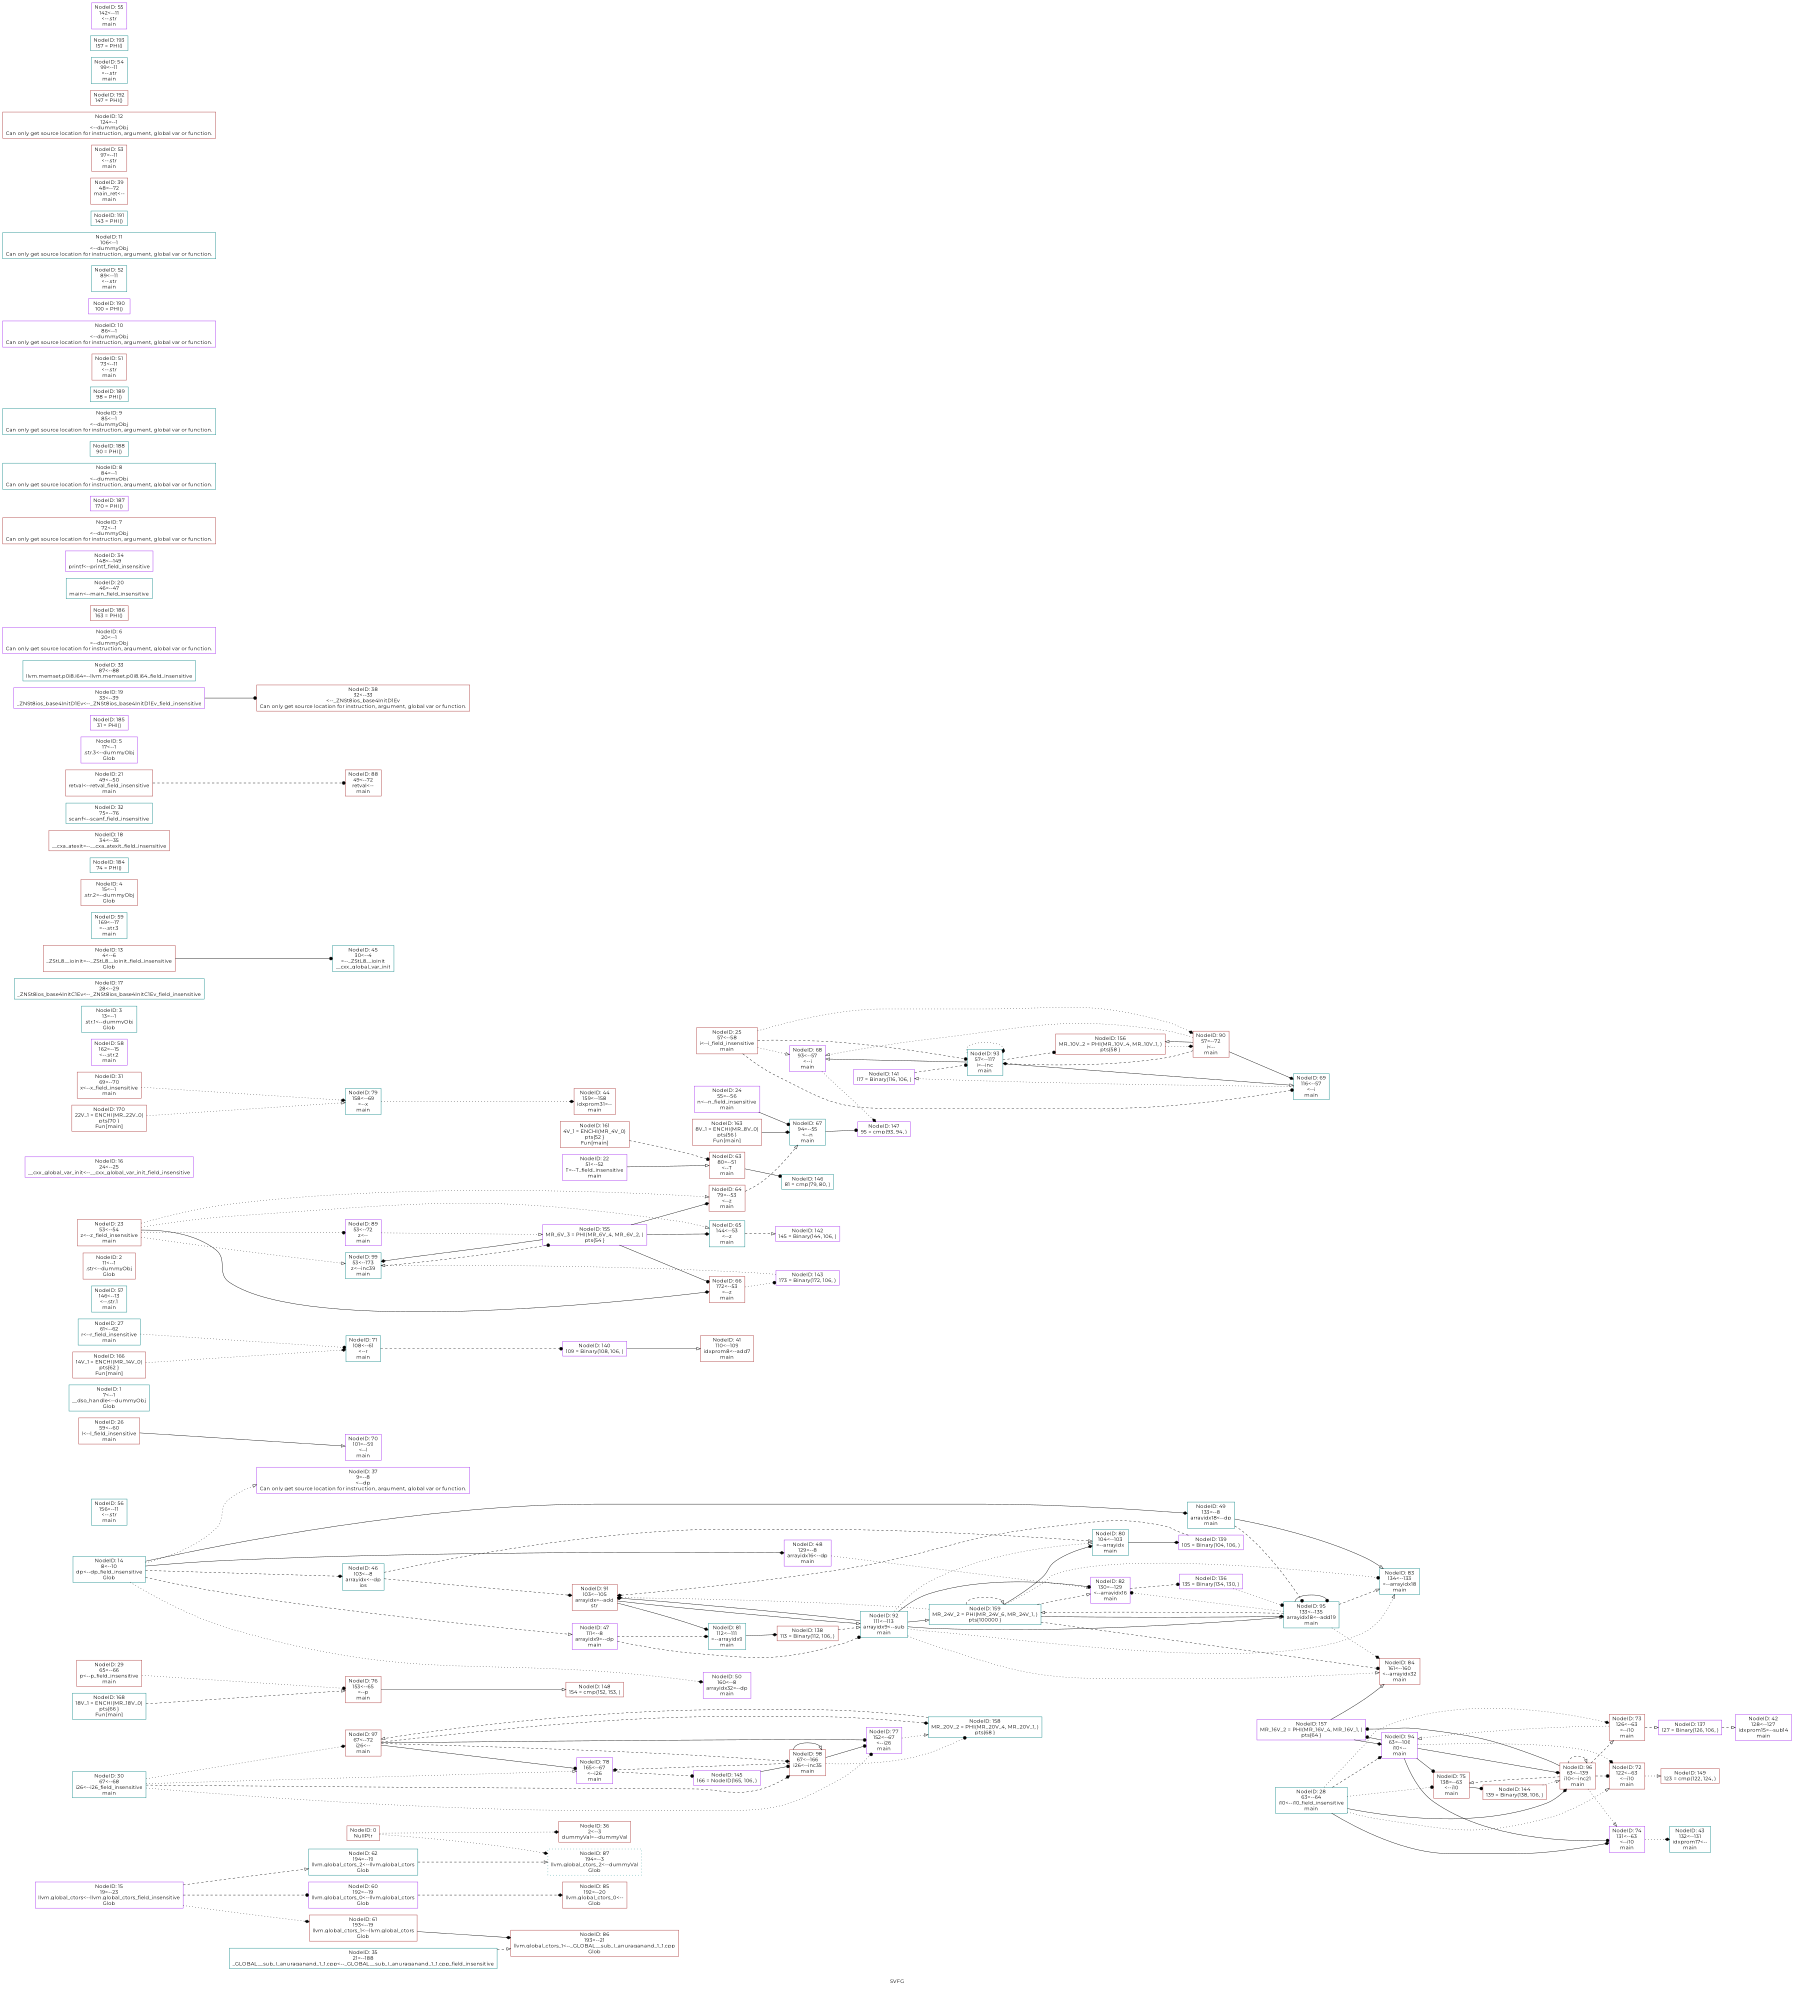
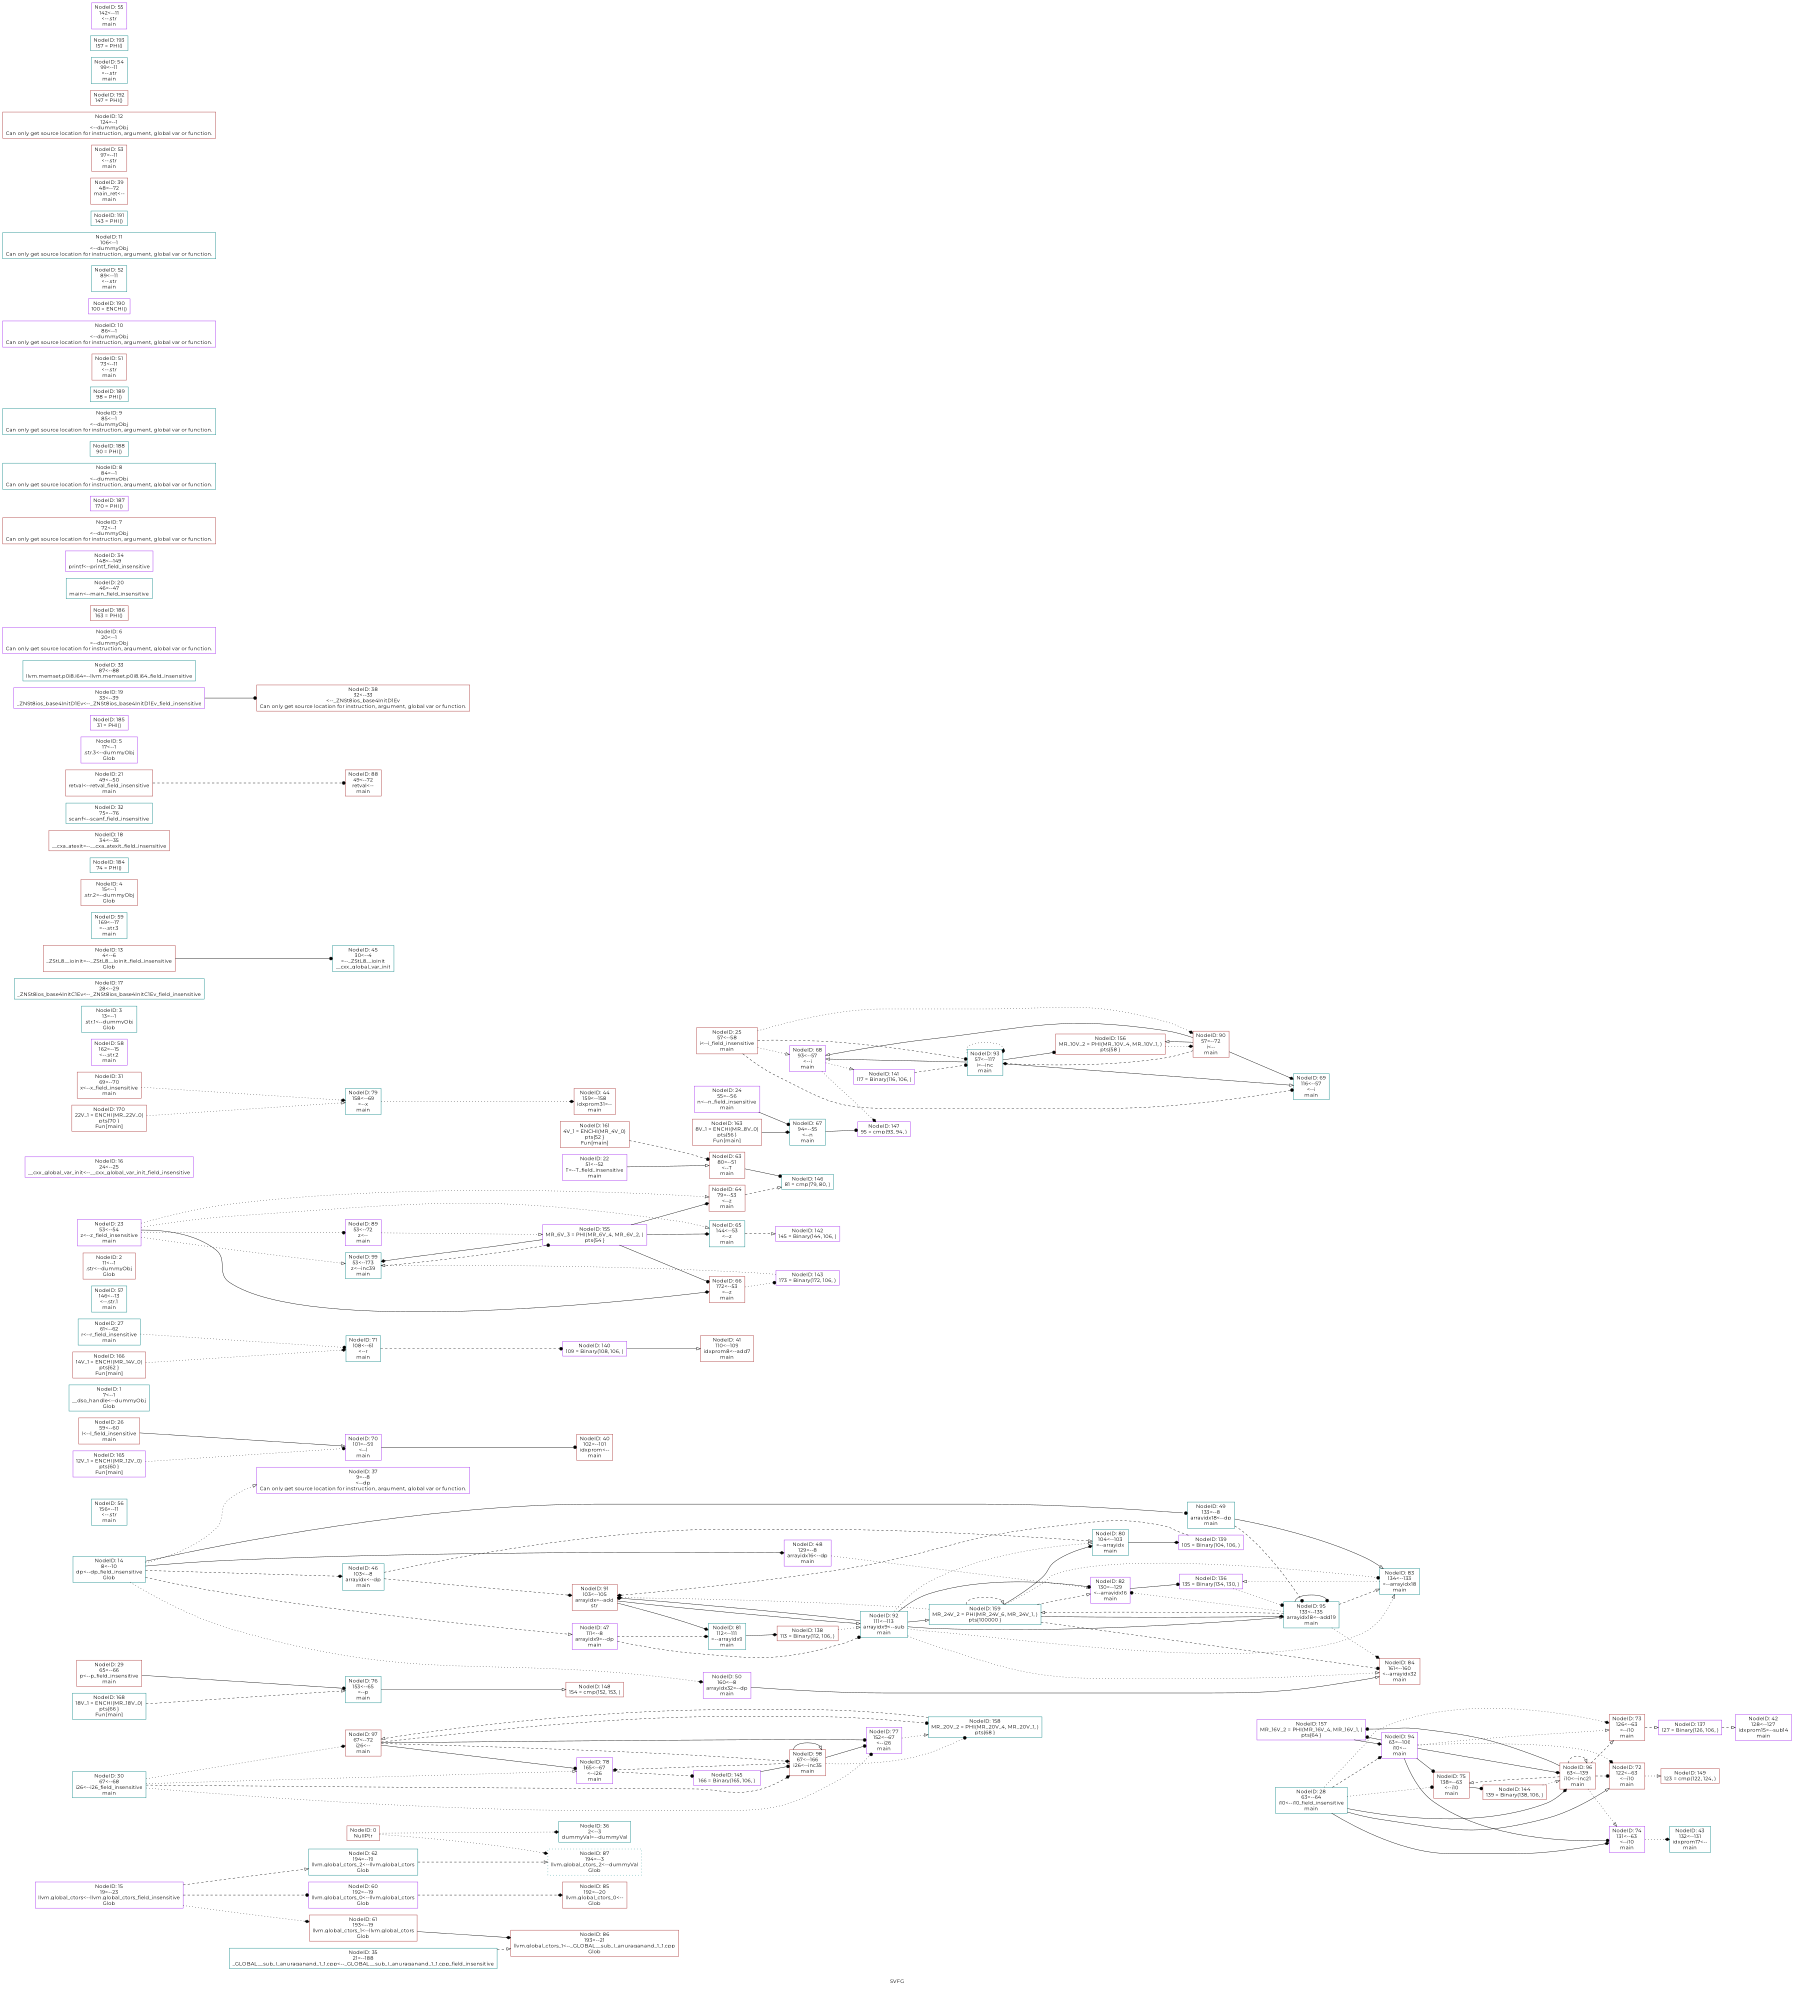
(109, 309) -> (109, 309)
(1011, 1029) -> (1011, 1029)
(1028, 1056) -> (1028, 1056)
(1106, 1084) -> (838, 1066)
(774, 1172) -> (761, 1191)
(109, 1233) -> (109, 1233)
none -> (595, 1447)
none -> (109, 1464)
(662, 1504) -> (662, 1504)
none -> (1313, 1582)
(363, 1585) -> (363, 1585)
(1153, 1587) -> (1153, 1587)
(847, 1629) -> (847, 1629)
(242, 1682) -> (242, 1682)
(363, 1690) -> (363, 1690)
(1357, 1704) -> (1064, 1693)
(652, 1718) -> (652, 1718)
(1515, 1730) -> (1511, 1737)
(727, 1781) -> (727, 1781)
(1480, 1830) -> (1480, 1830)
(595, 1832) -> (595, 1832)
